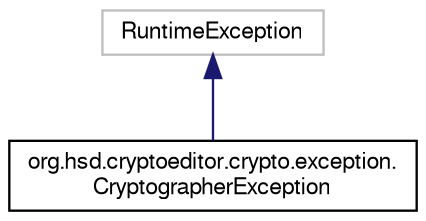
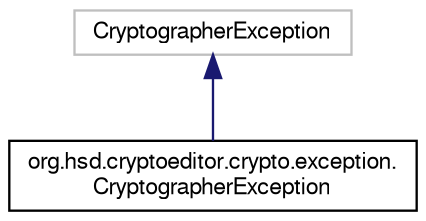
(213, 33) -> (213, 33)
